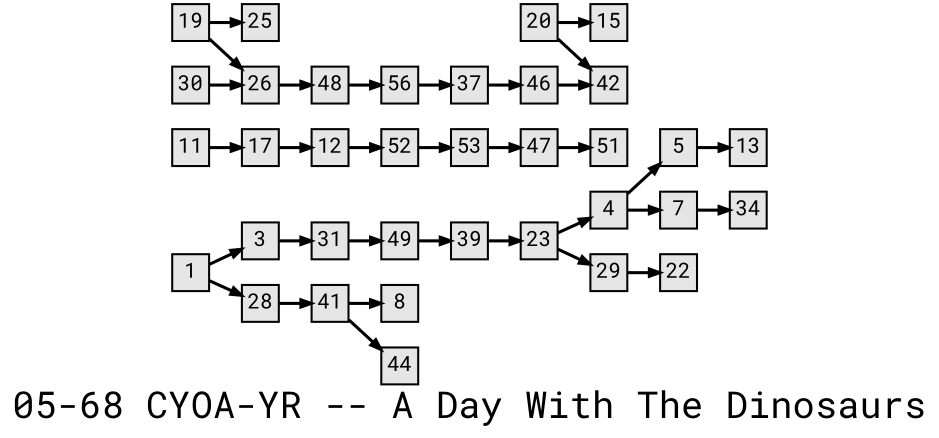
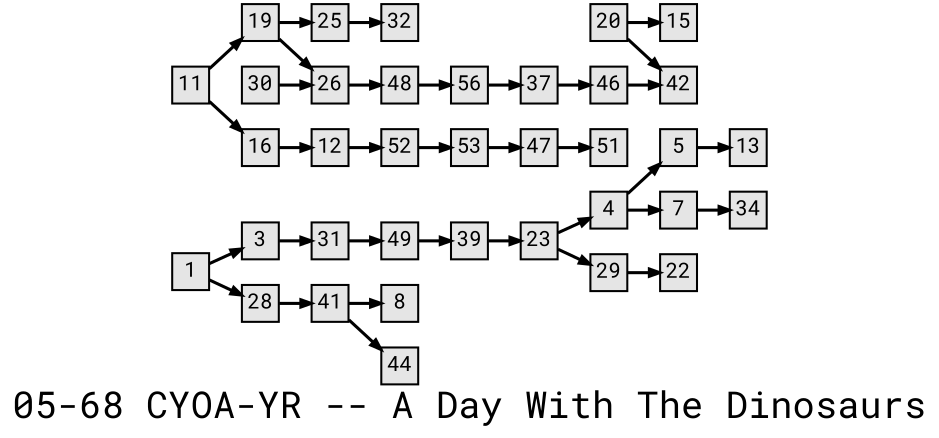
none -> (400, 23)
none -> (222, 57)
(260, 148) -> (260, 148)
